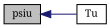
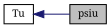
(64, 14) -> (57, 14)
